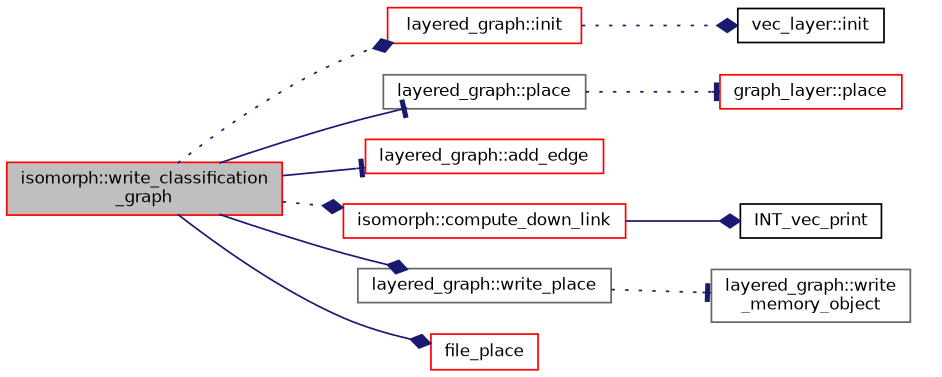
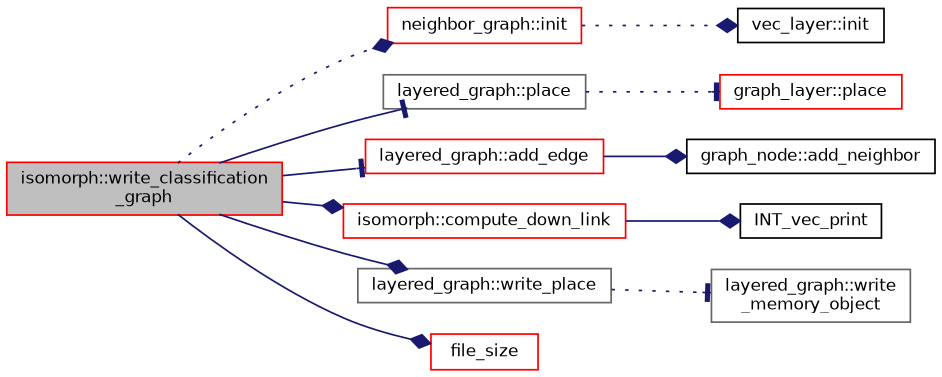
(485, 26) -> (485, 26)
none -> (811, 156)
(302, 204) -> (302, 204)
(485, 352) -> (485, 352)
